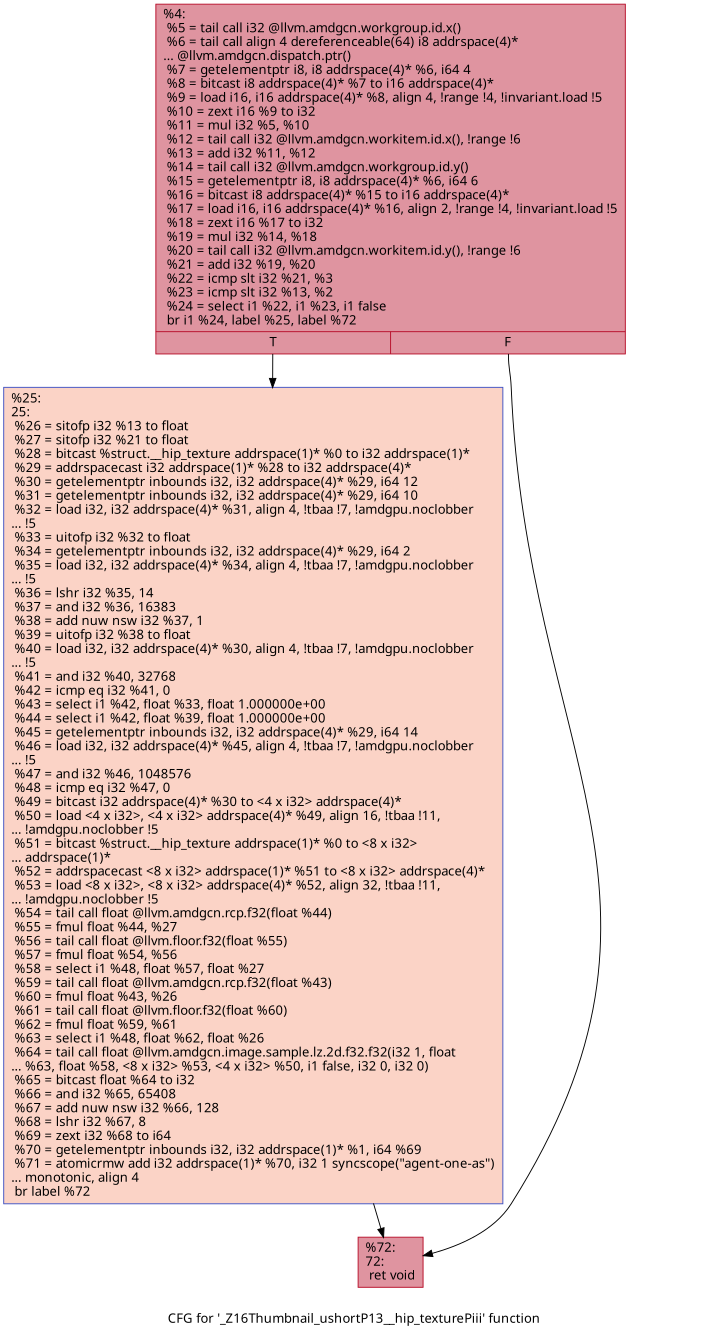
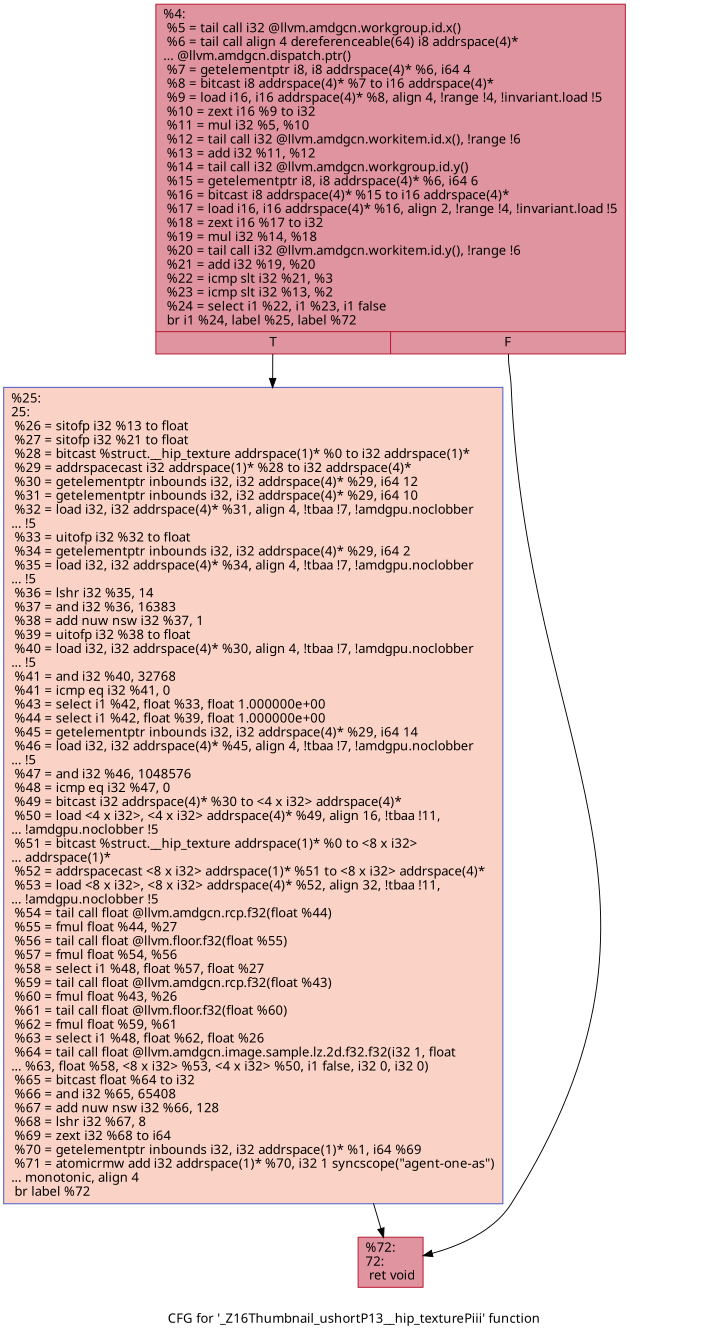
(91, 691) -> (91, 691)
